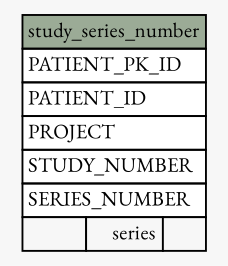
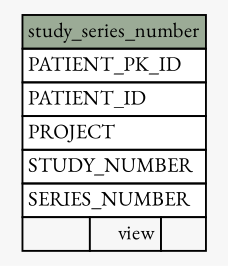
(135, 233) -> (137, 233)
